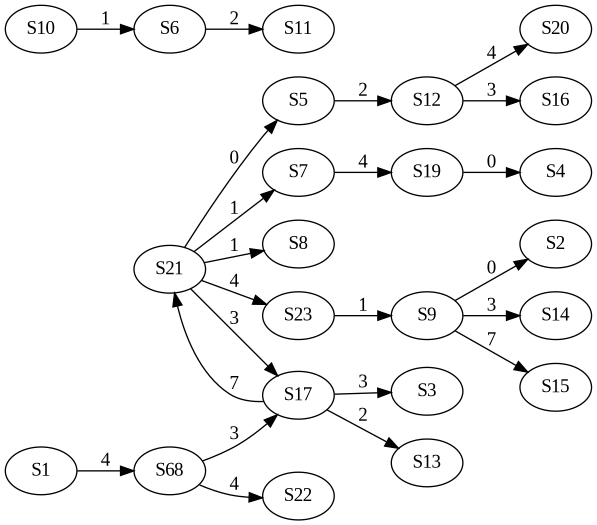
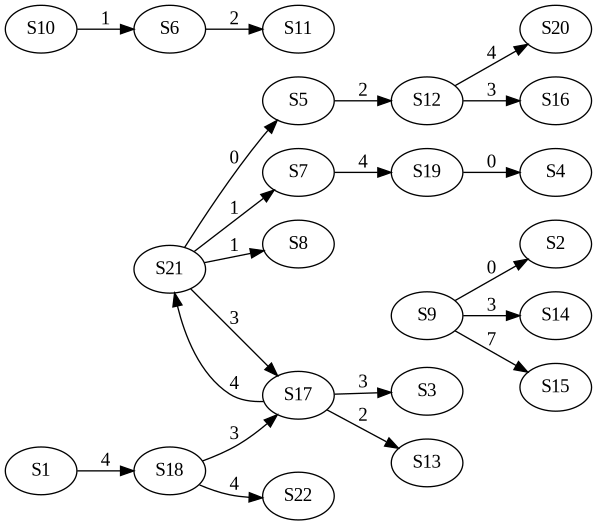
(298, 316) -> none
(234, 384) -> (234, 384)
(170, 471) -> (170, 471)
